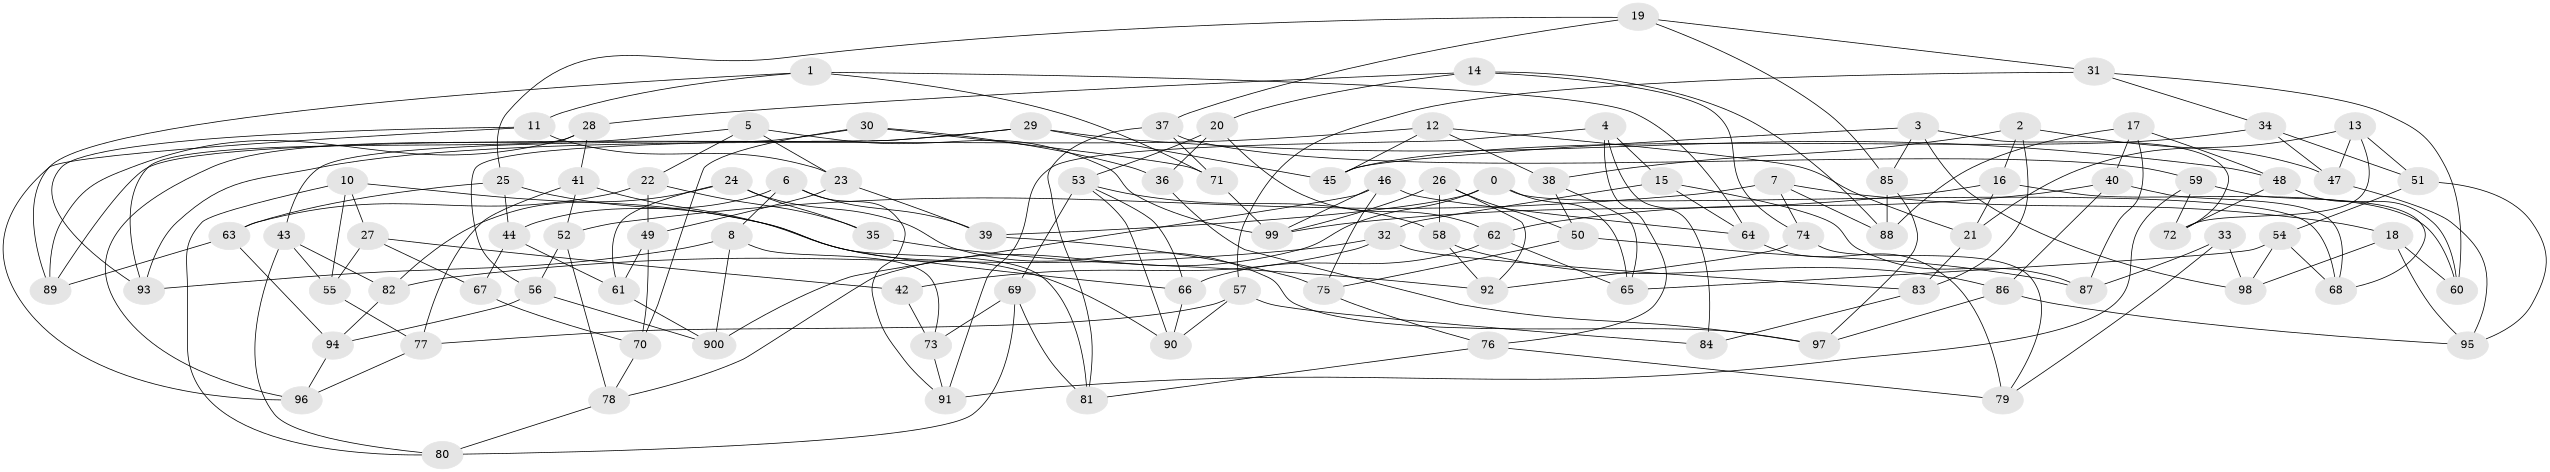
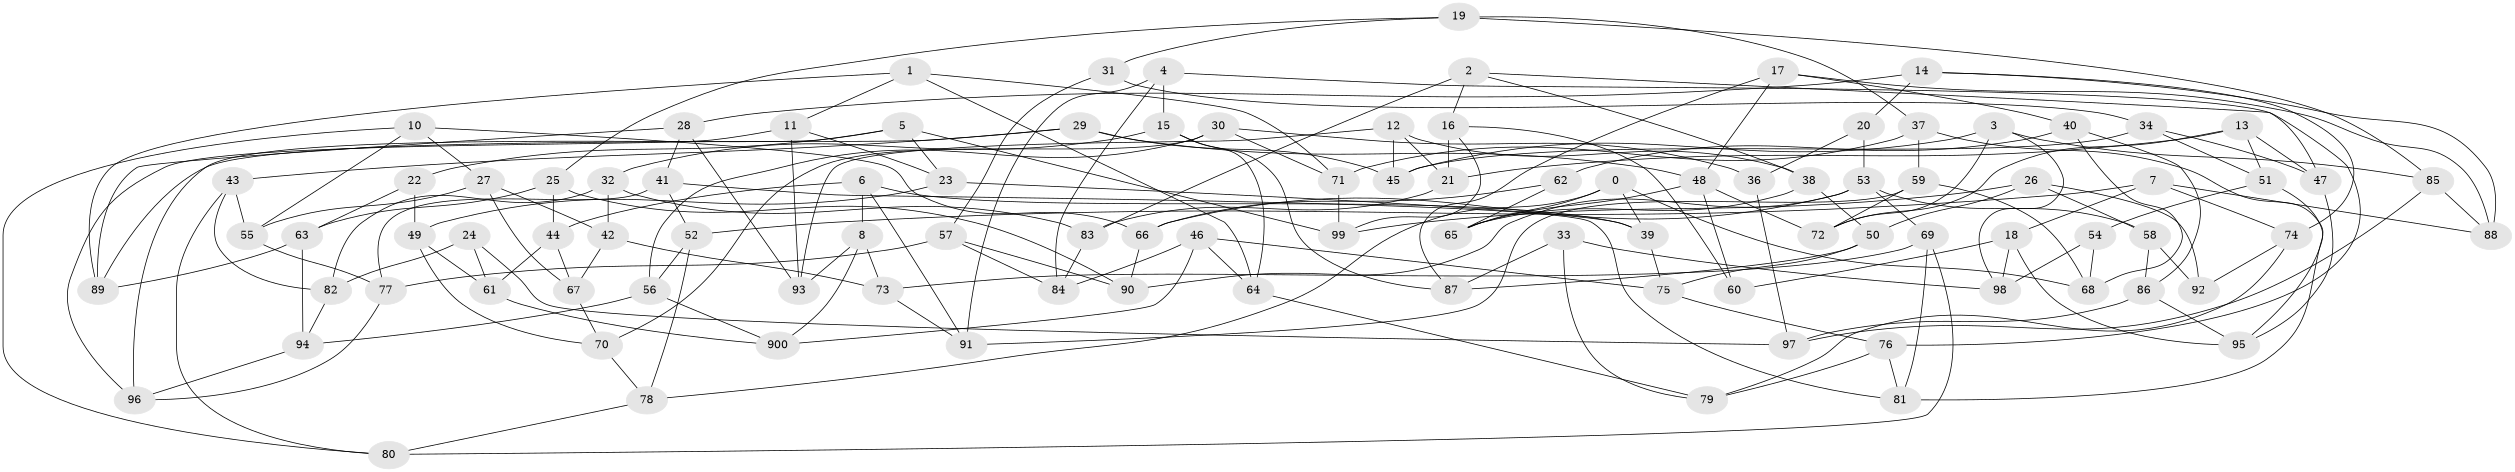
(2347, 102) -> none
(1311, 198) -> none
(1328, 209) -> (1129, 265)
(873, 236) -> none
none -> (592, 262)
(2034, 267) -> (1574, 205)
